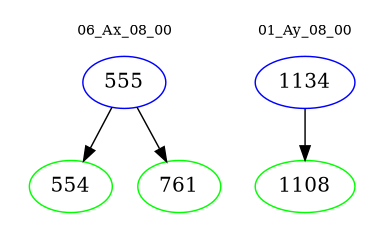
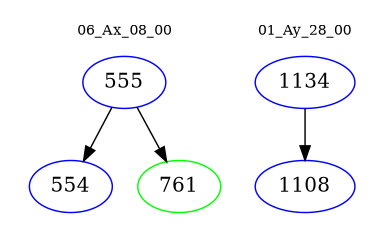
(305, 31) -> (305, 31)
(71, 187) -> (71, 187)
(305, 187) -> (305, 187)
